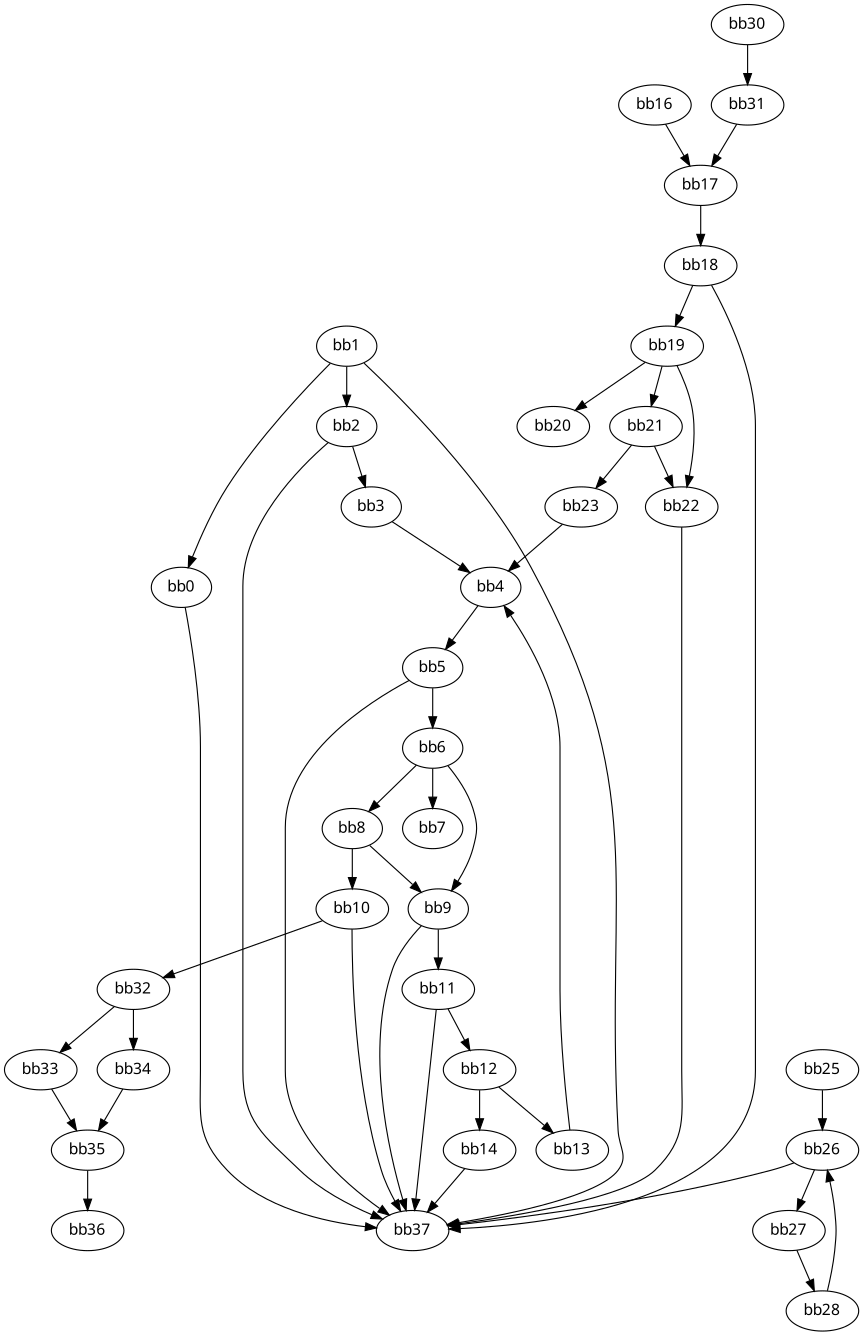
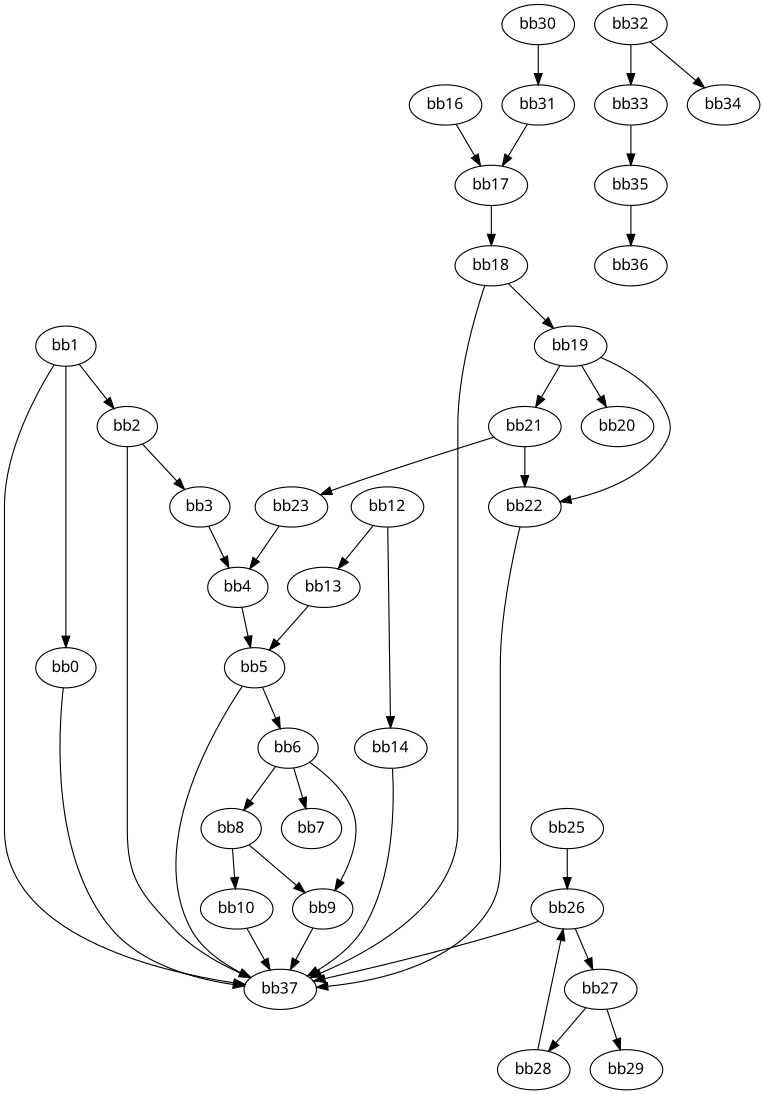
(560, 868) -> (293, 624)
(252, 946) -> none
(438, 989) -> none
none -> (626, 1070)
(114, 1105) -> none
